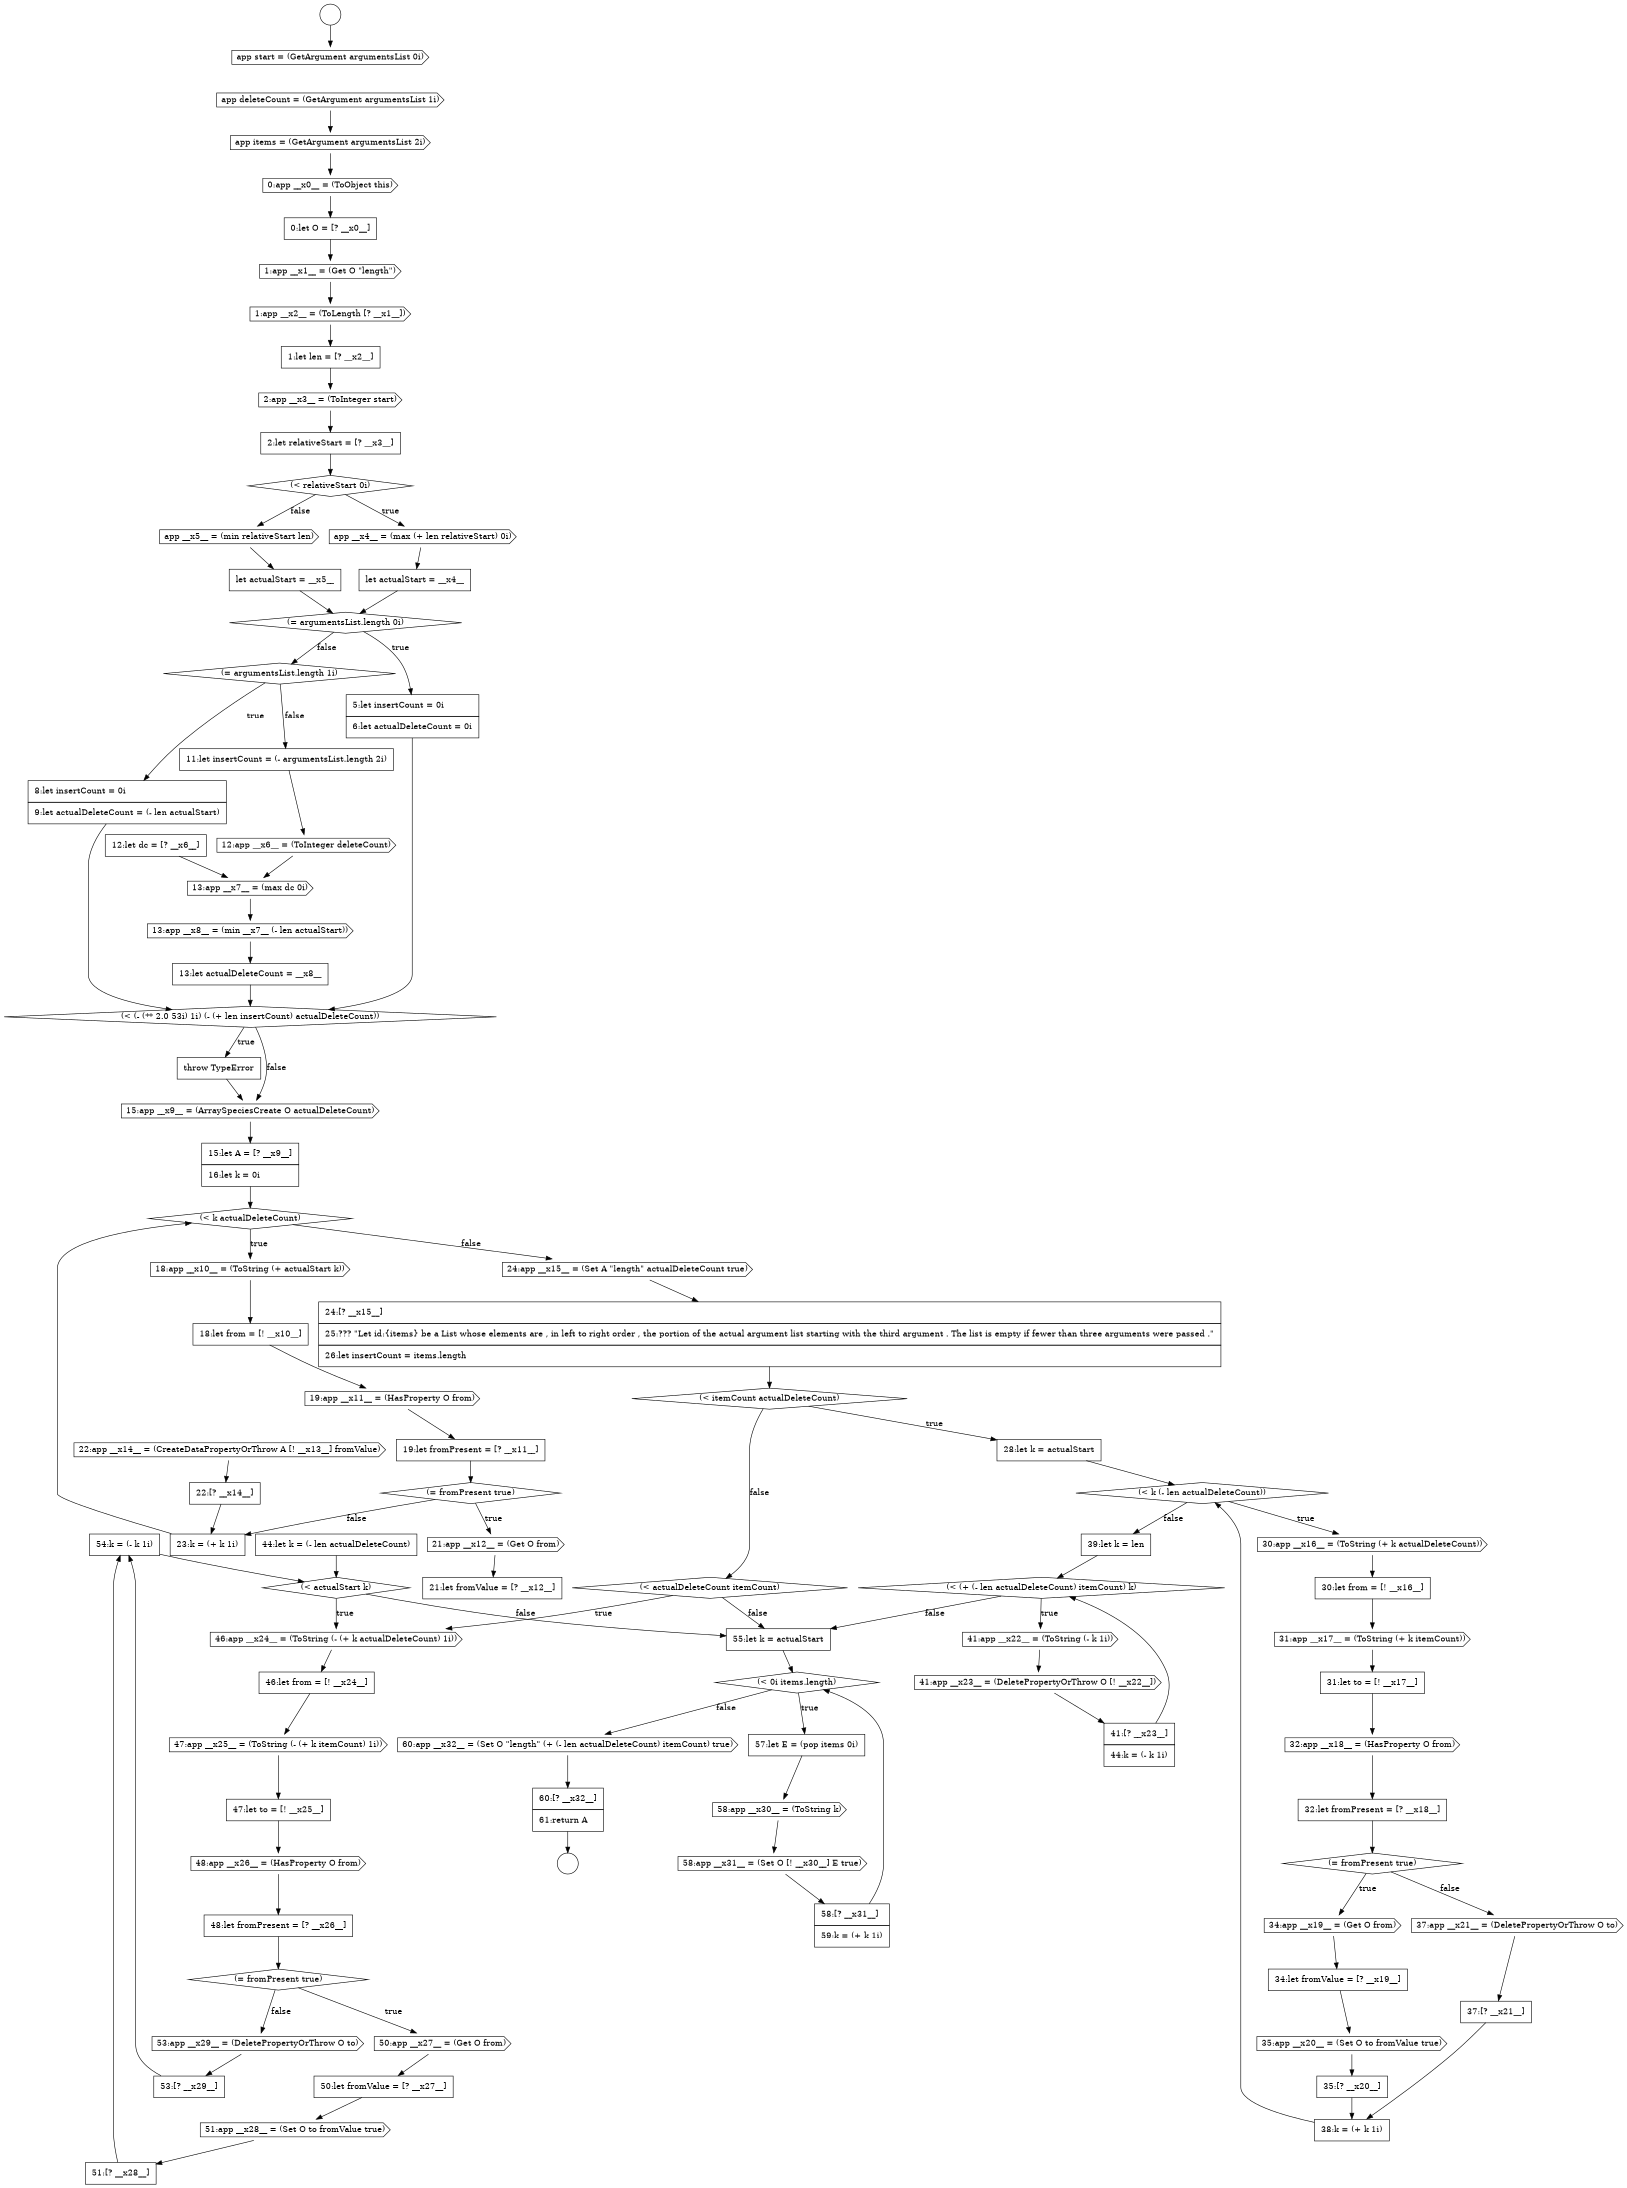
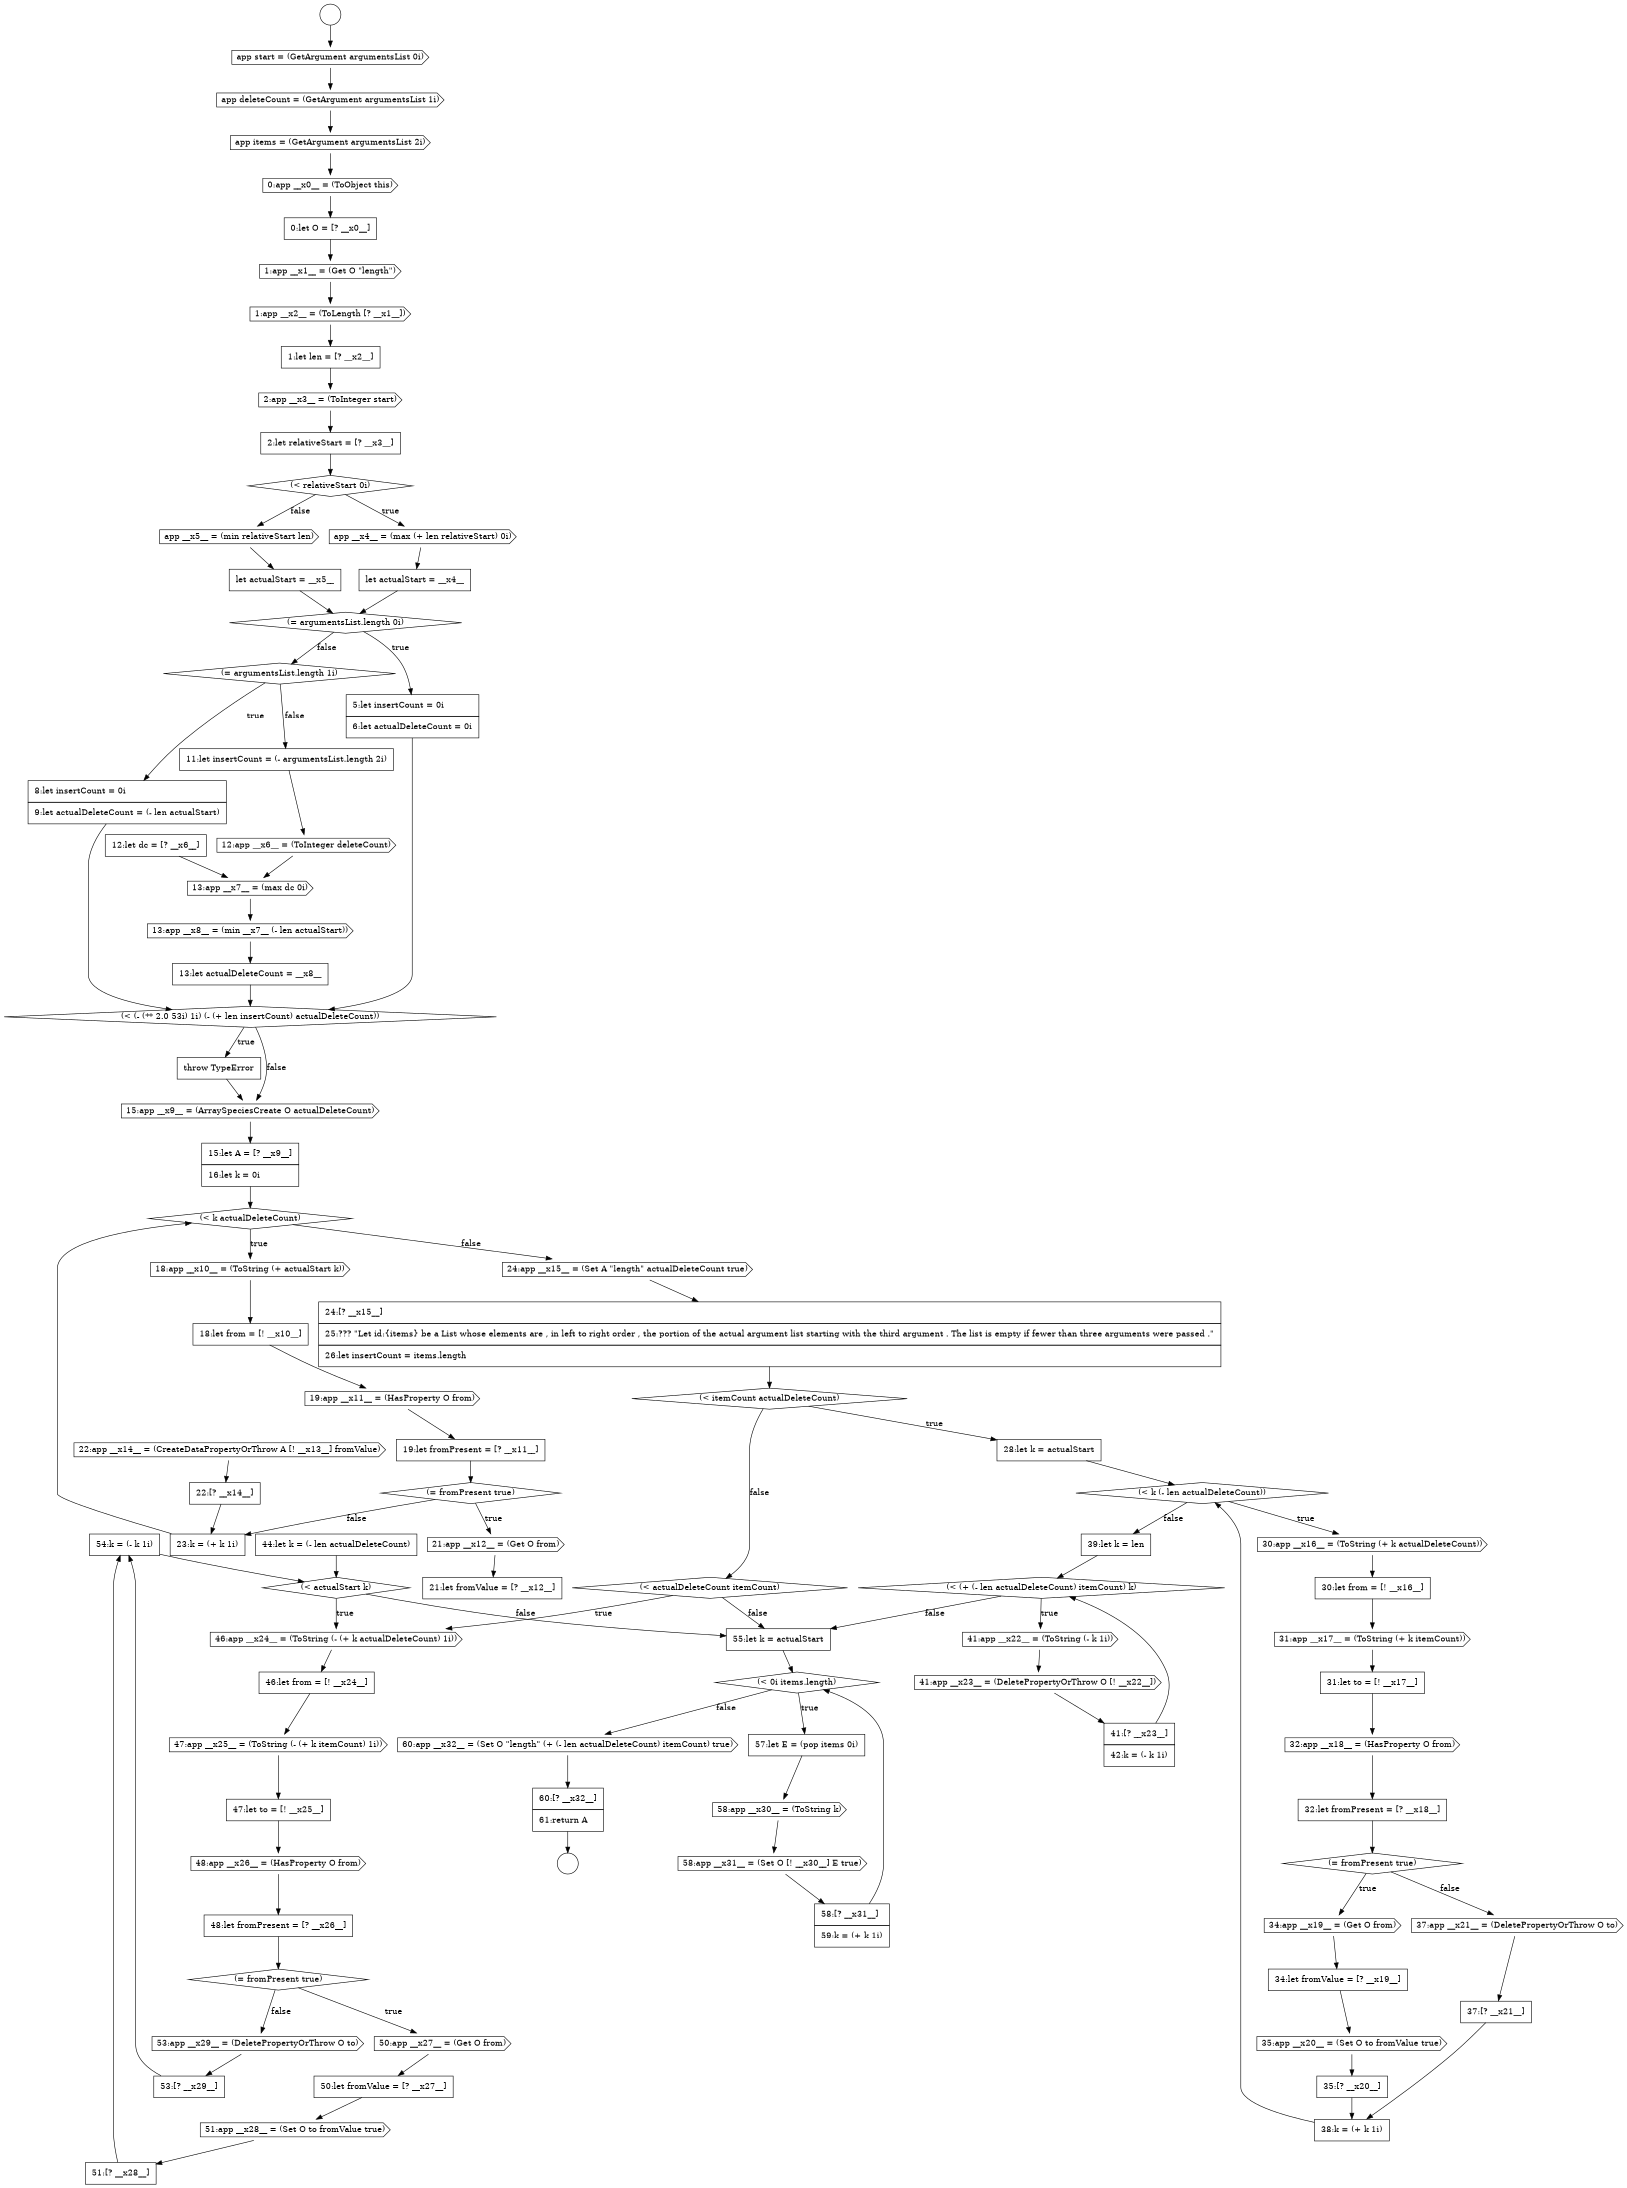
none -> (330, 76)
(1139, 1755) -> (1139, 1755)
